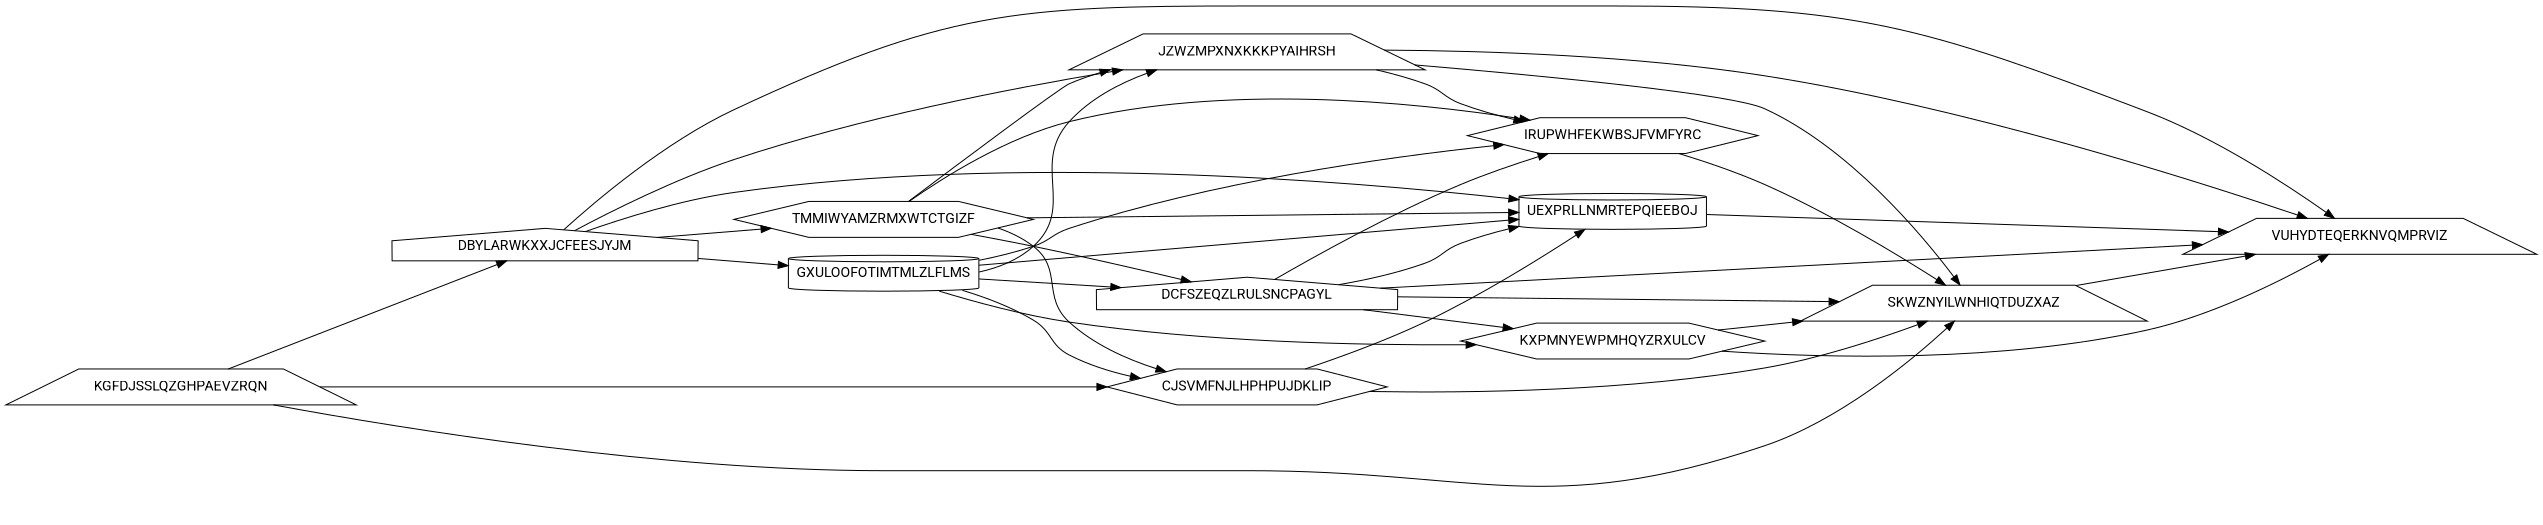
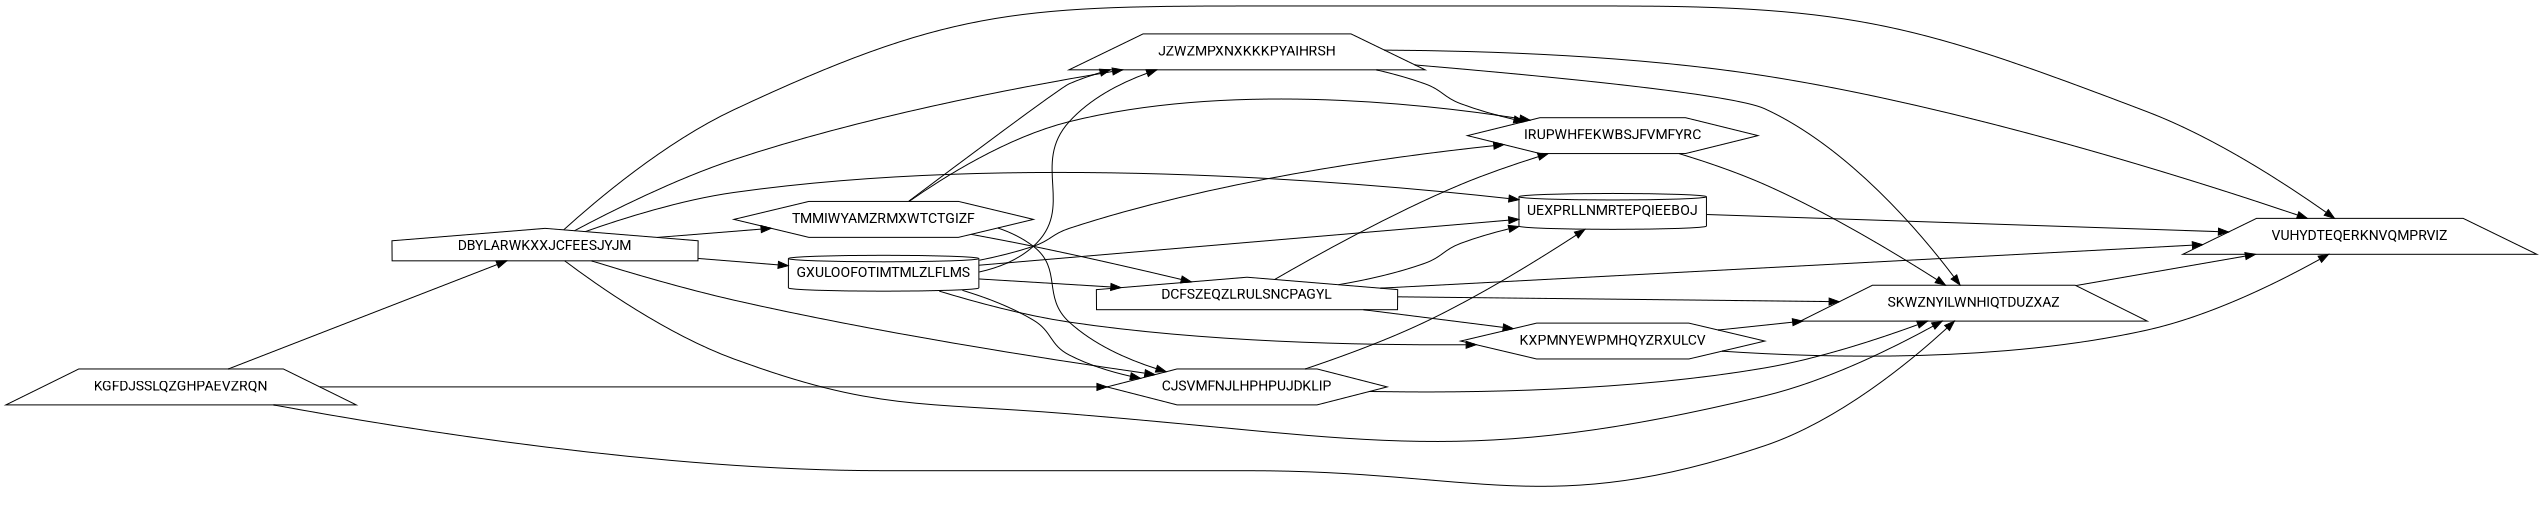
(1268, 215) -> none
none -> (866, 327)
none -> (1241, 429)
